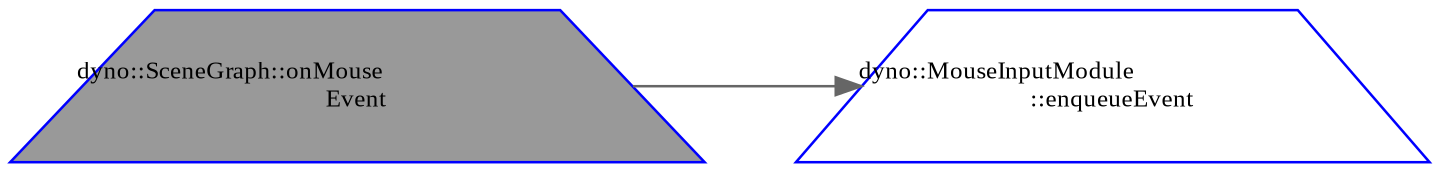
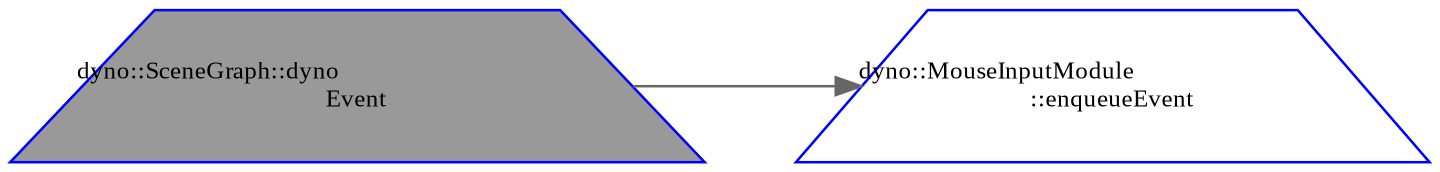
(357, 86) -> (357, 86)
